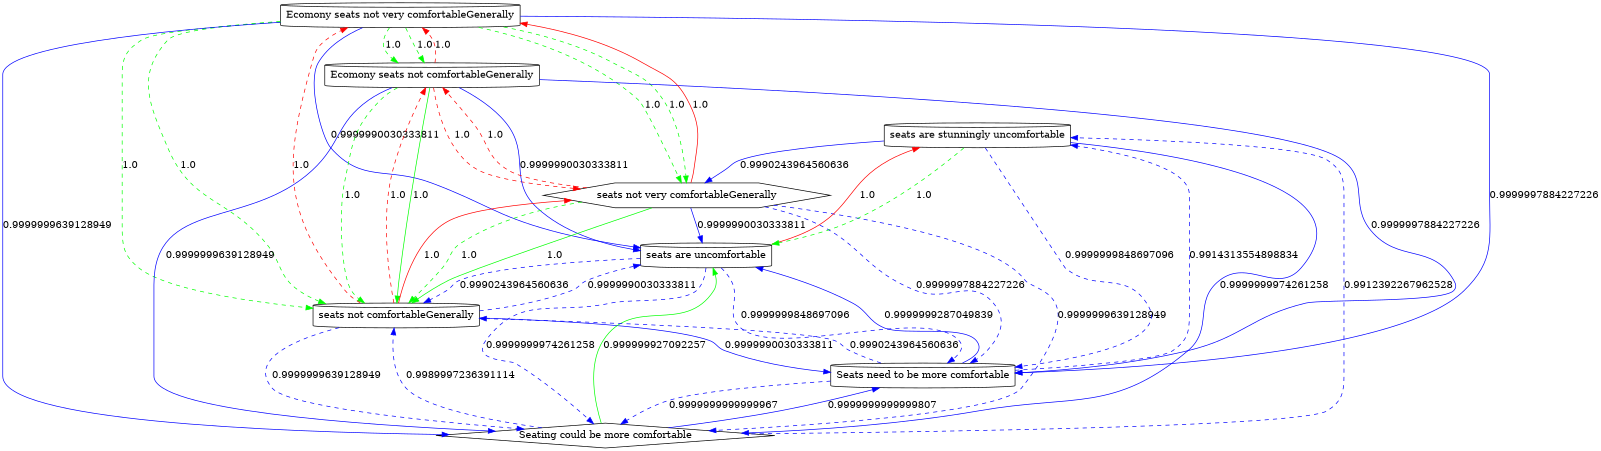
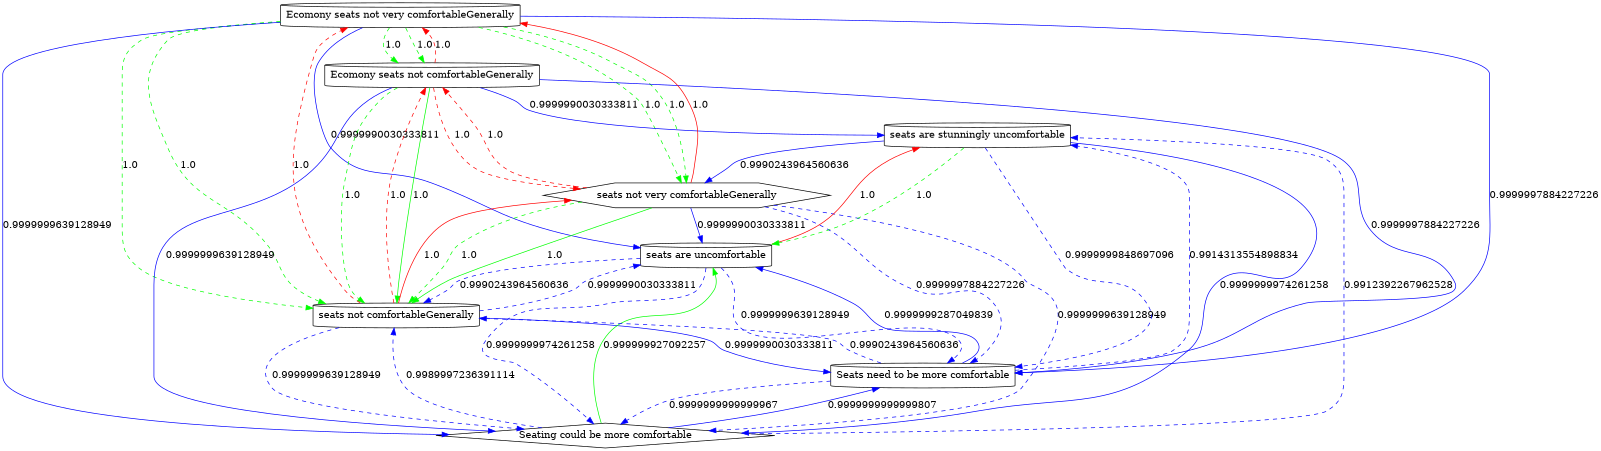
(524, 189) -> (665, 129)
(795, 315) -> (795, 315)
